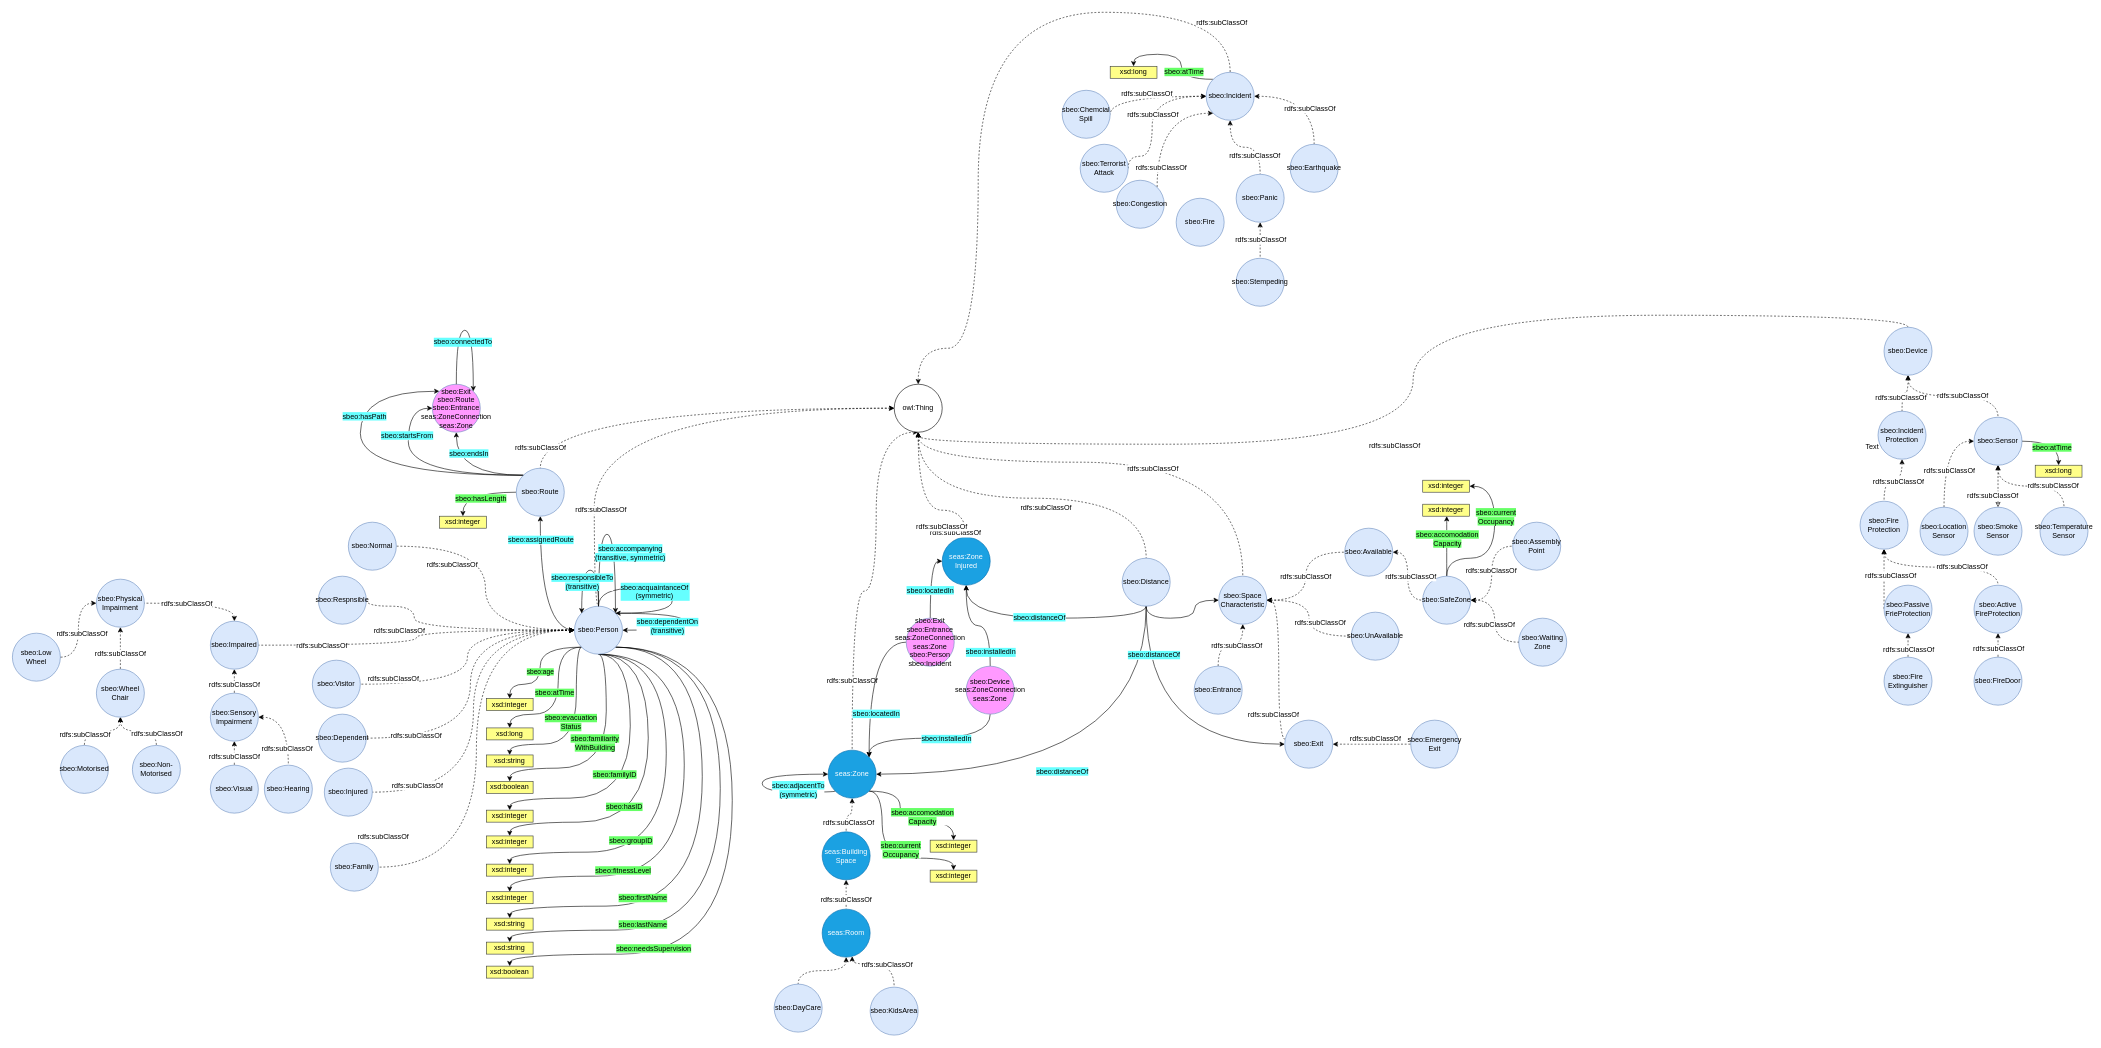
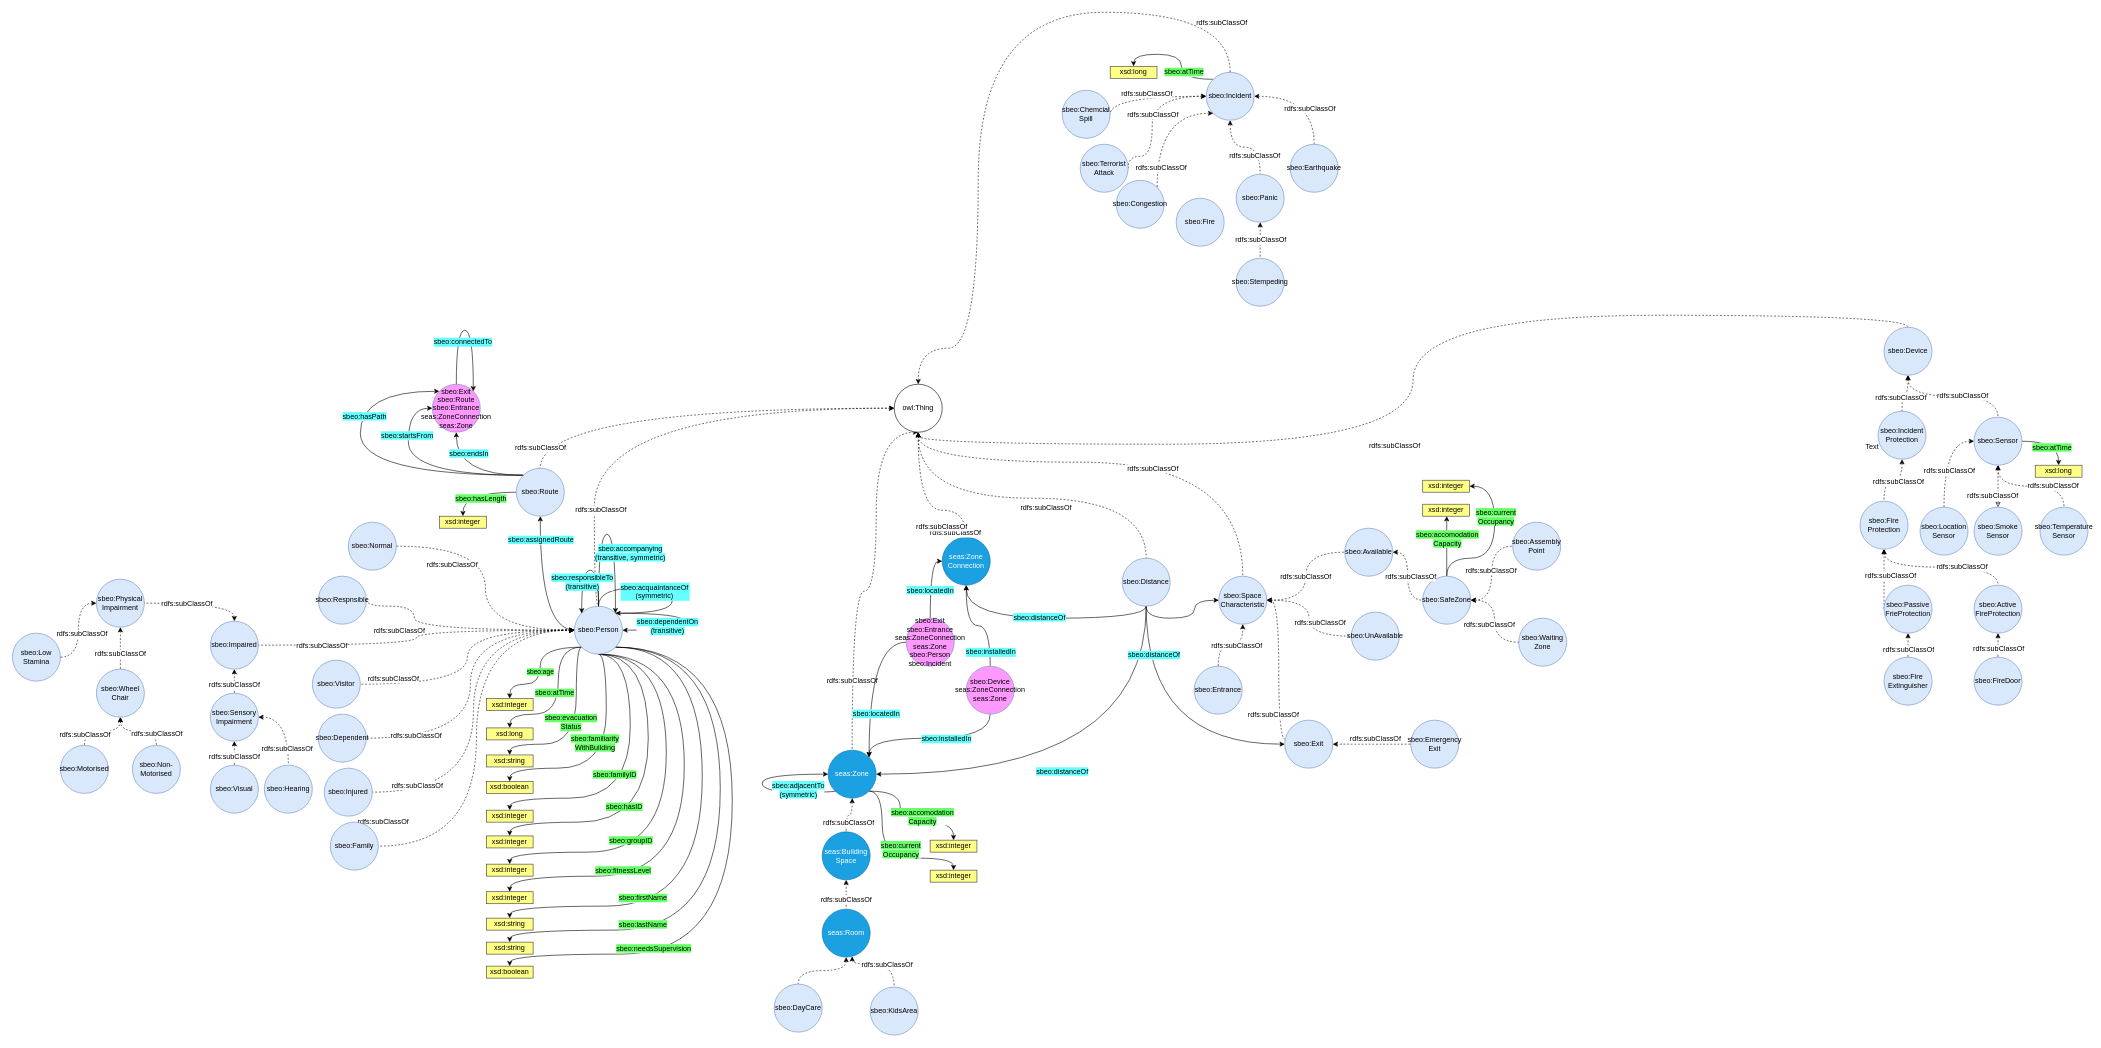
(966, 561) -> (966, 561)
(36, 657) -> (36, 657)
(354, 867) -> (354, 846)
